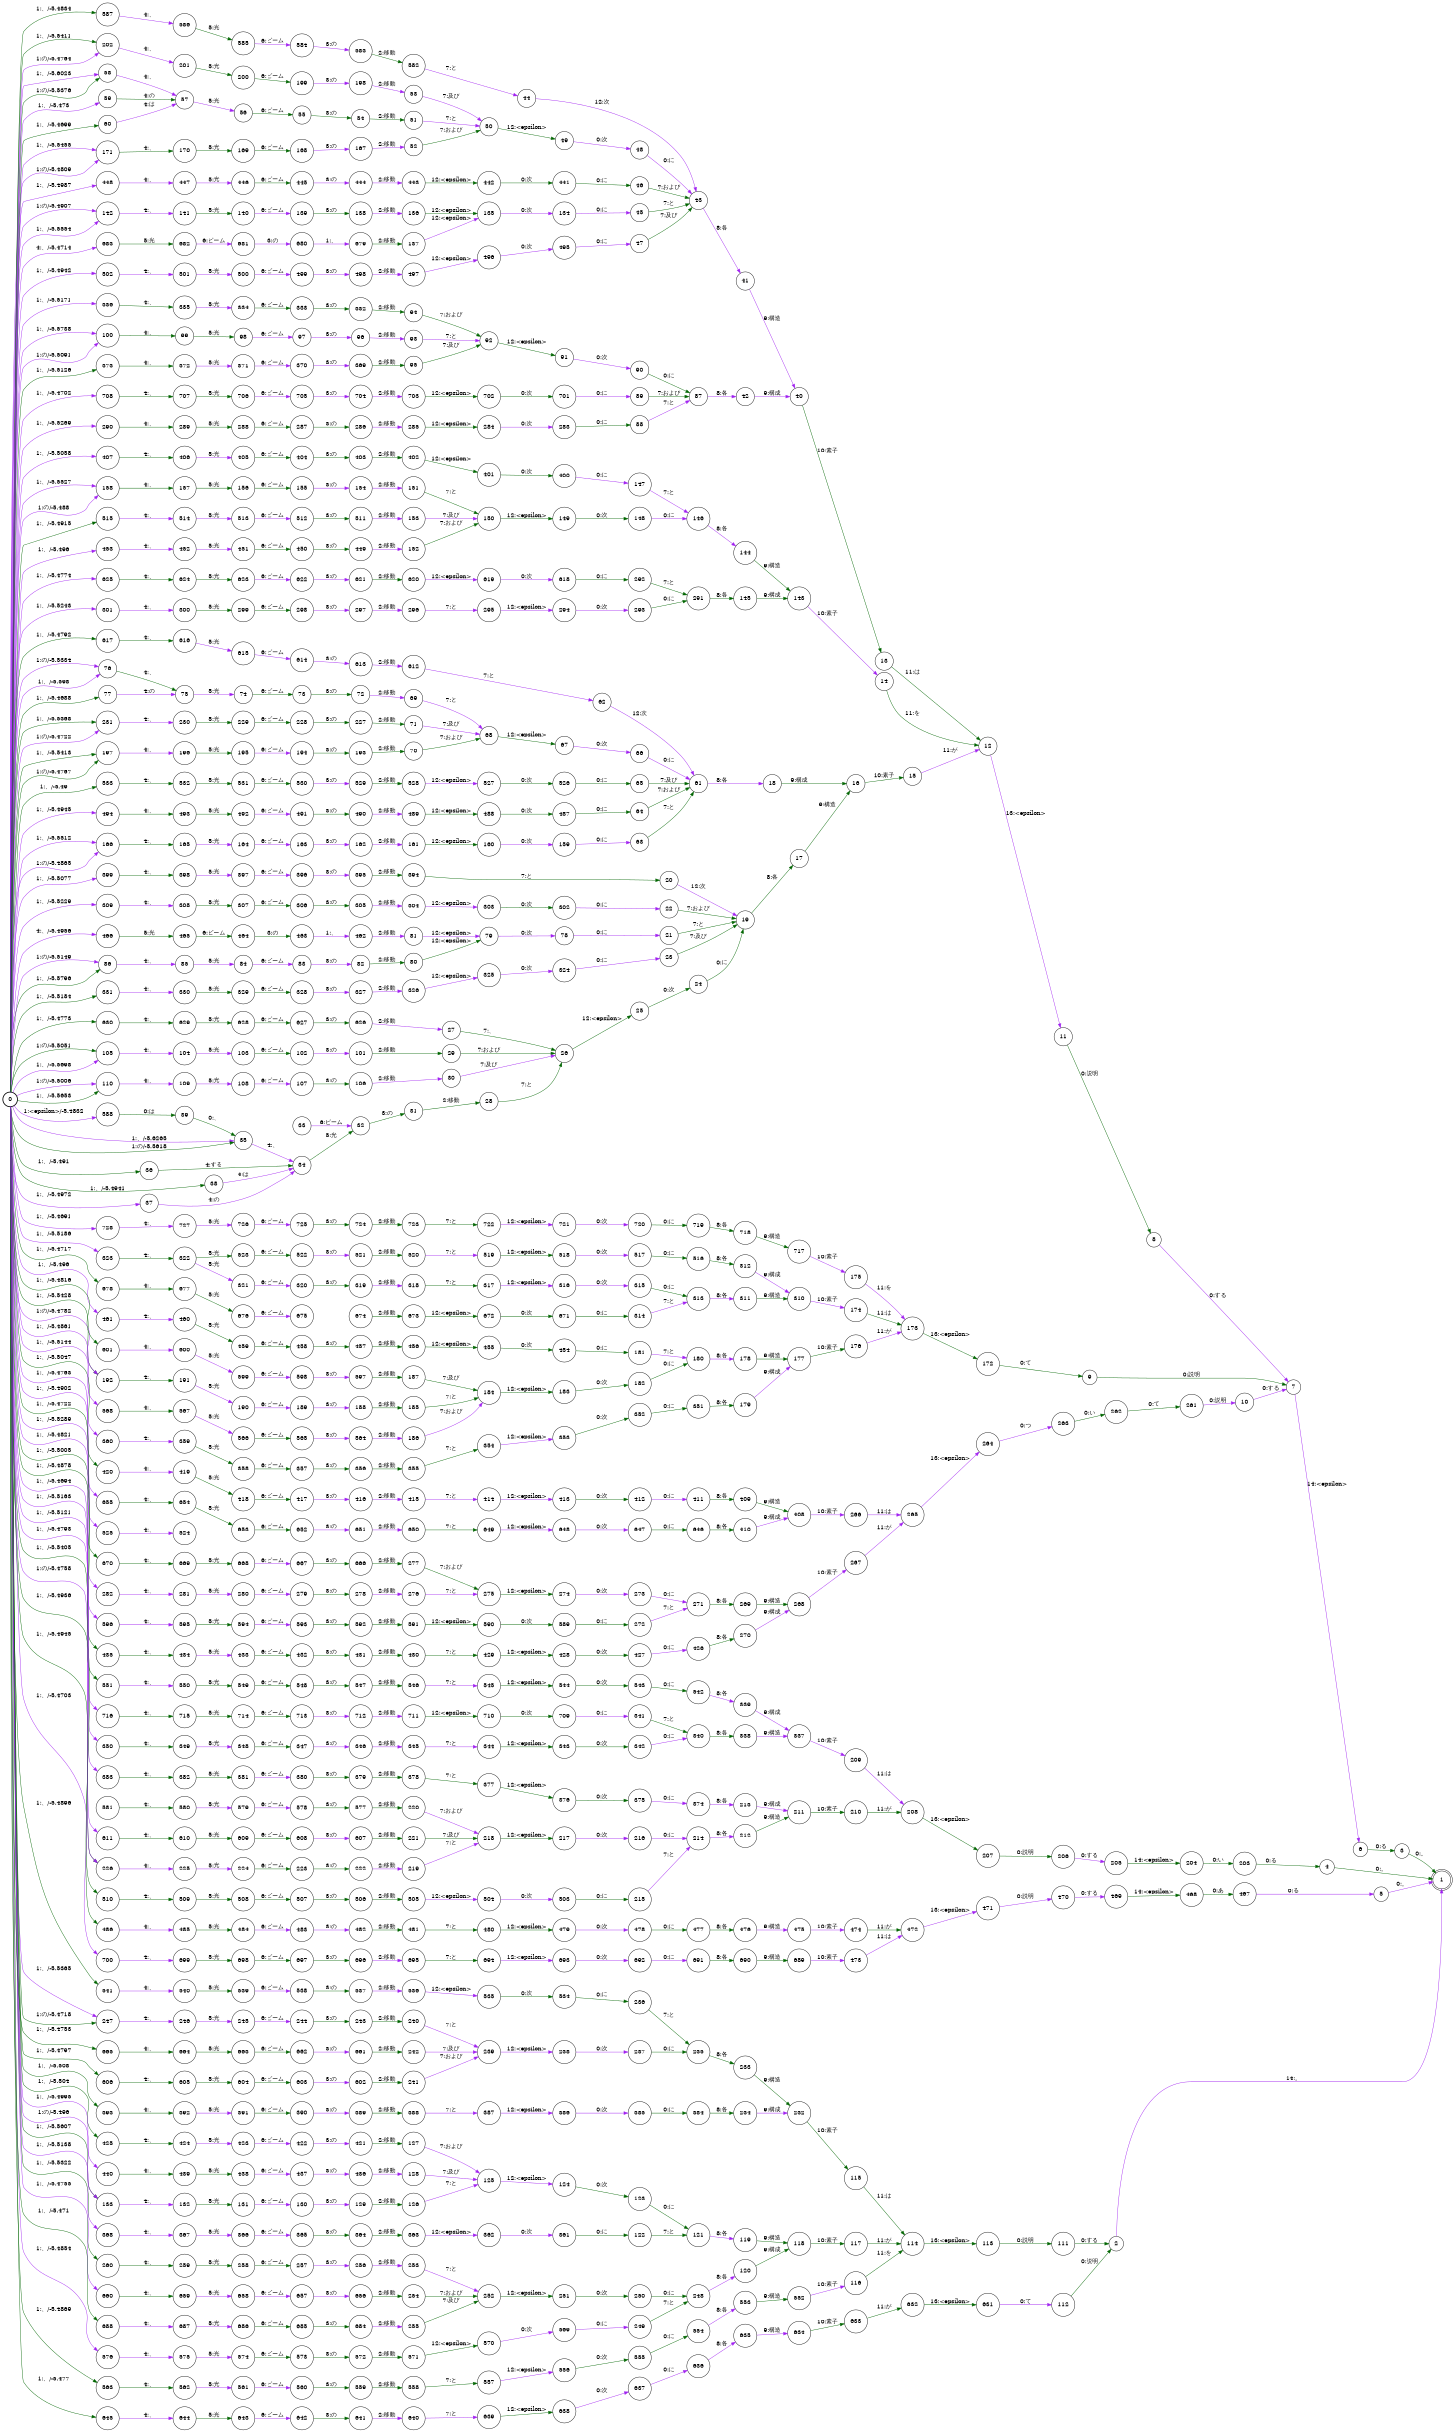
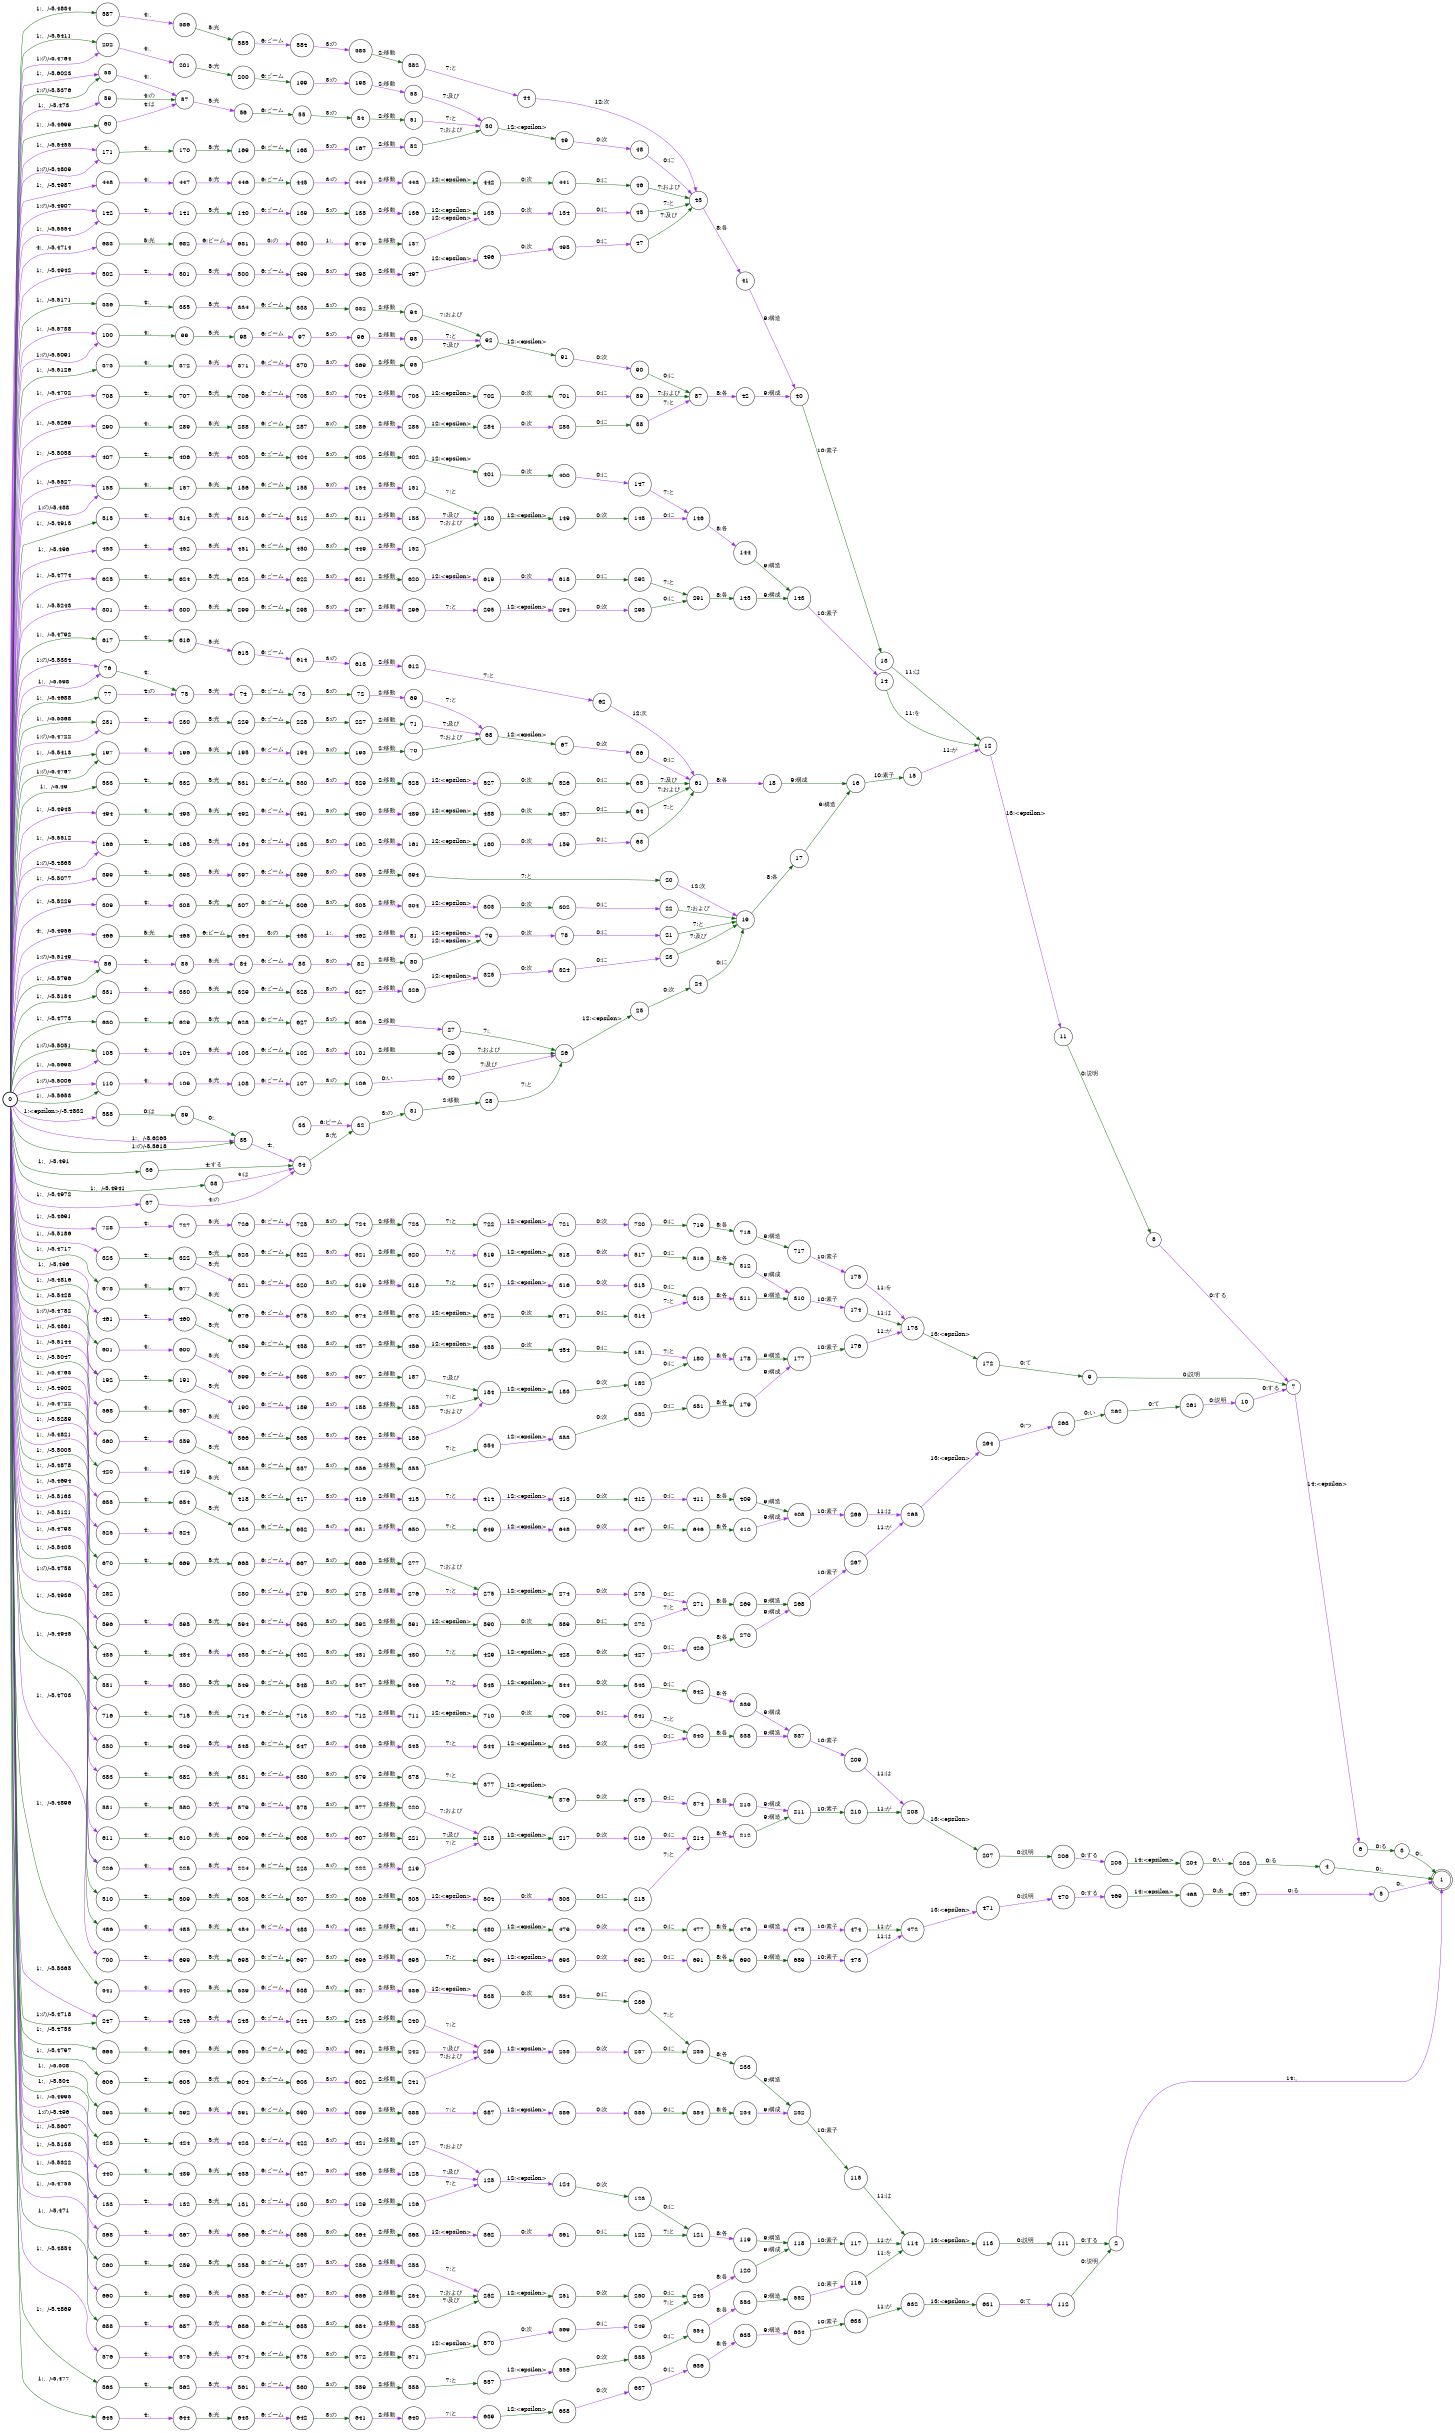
(12, 671) -> (12, 671)
(387, 1079) -> (387, 1079)
none -> (329, 1316)
(185, 1594) -> none
